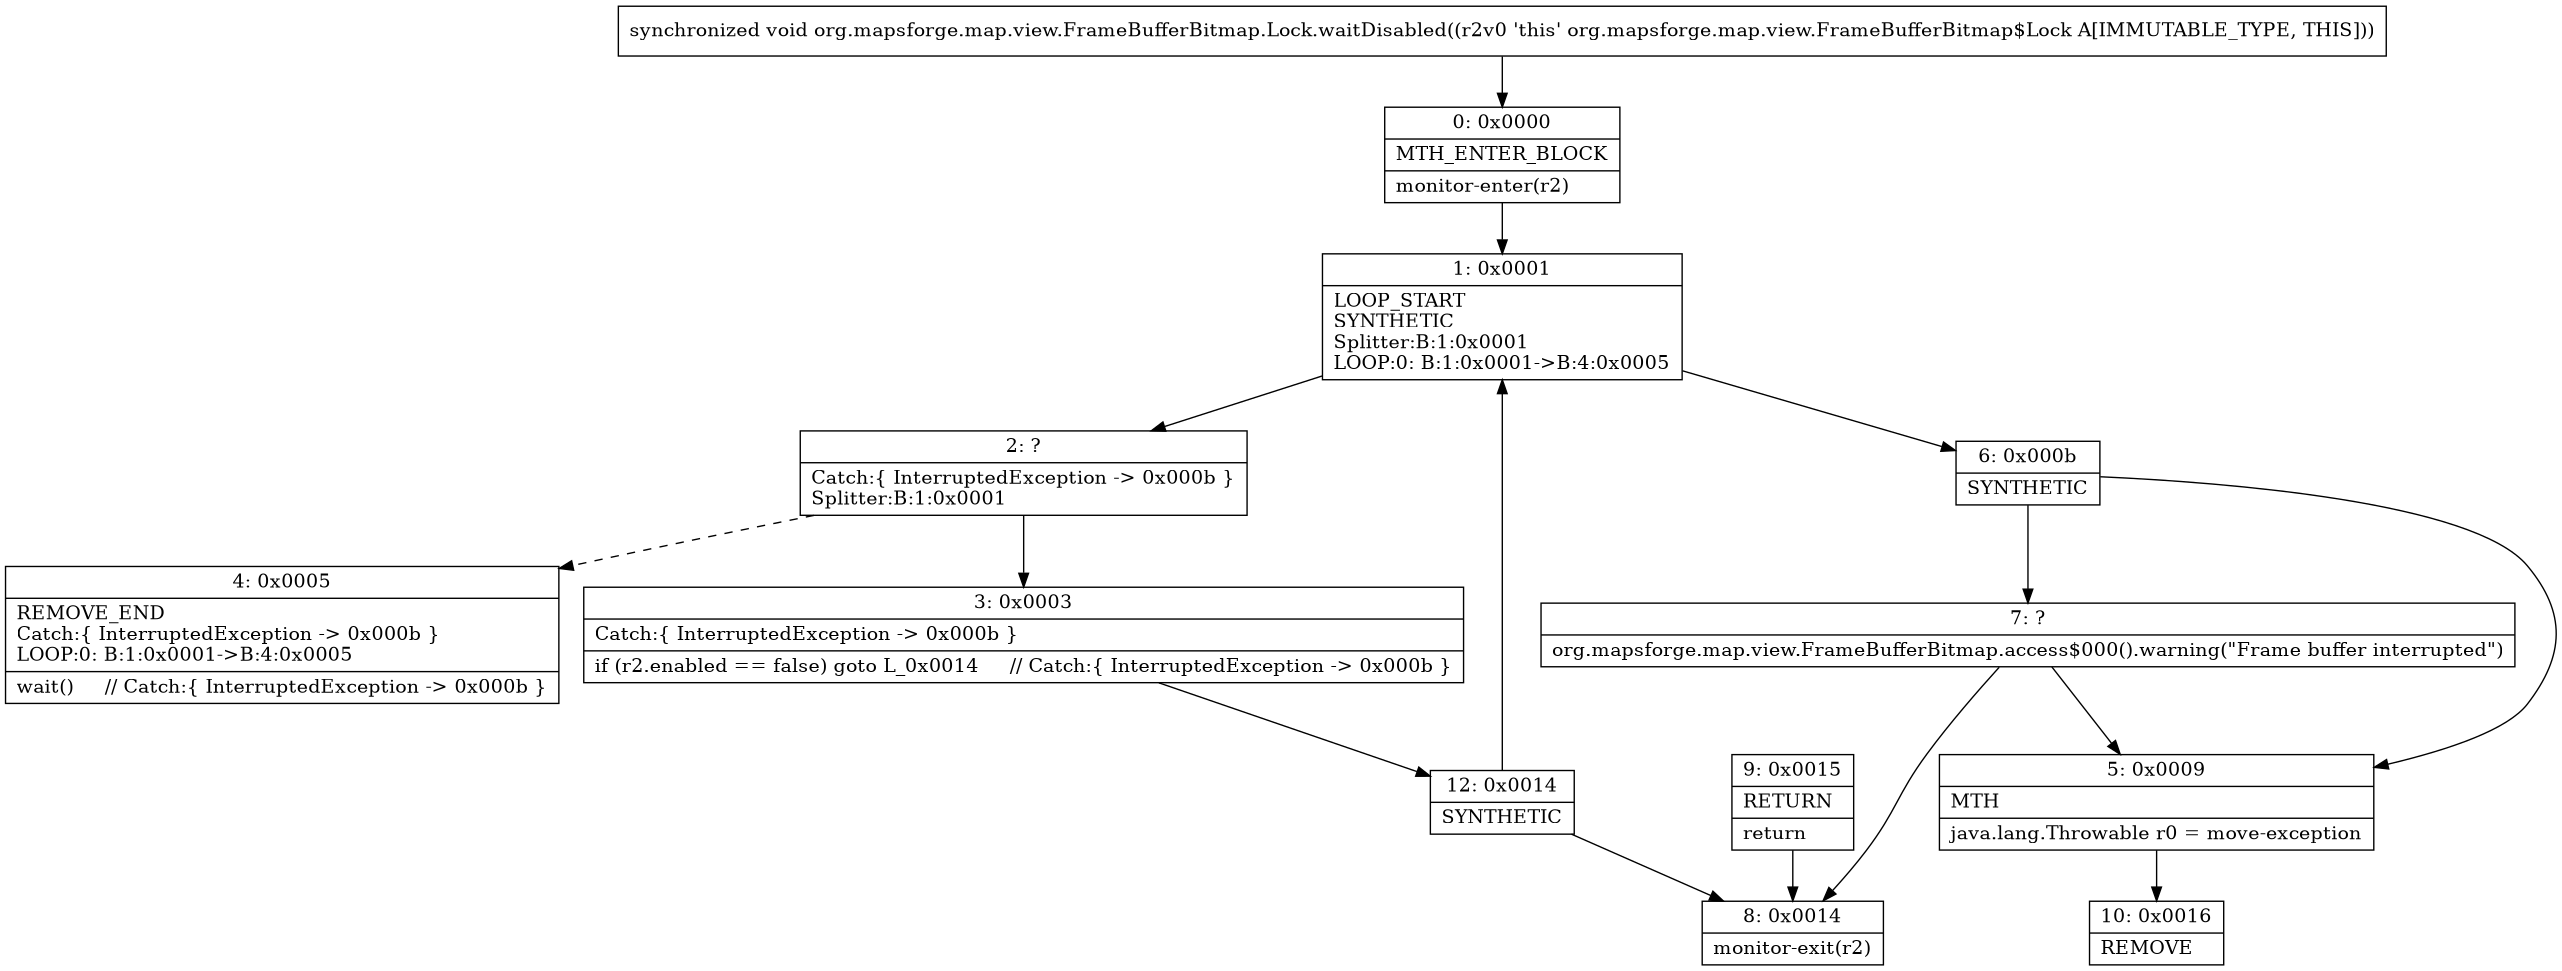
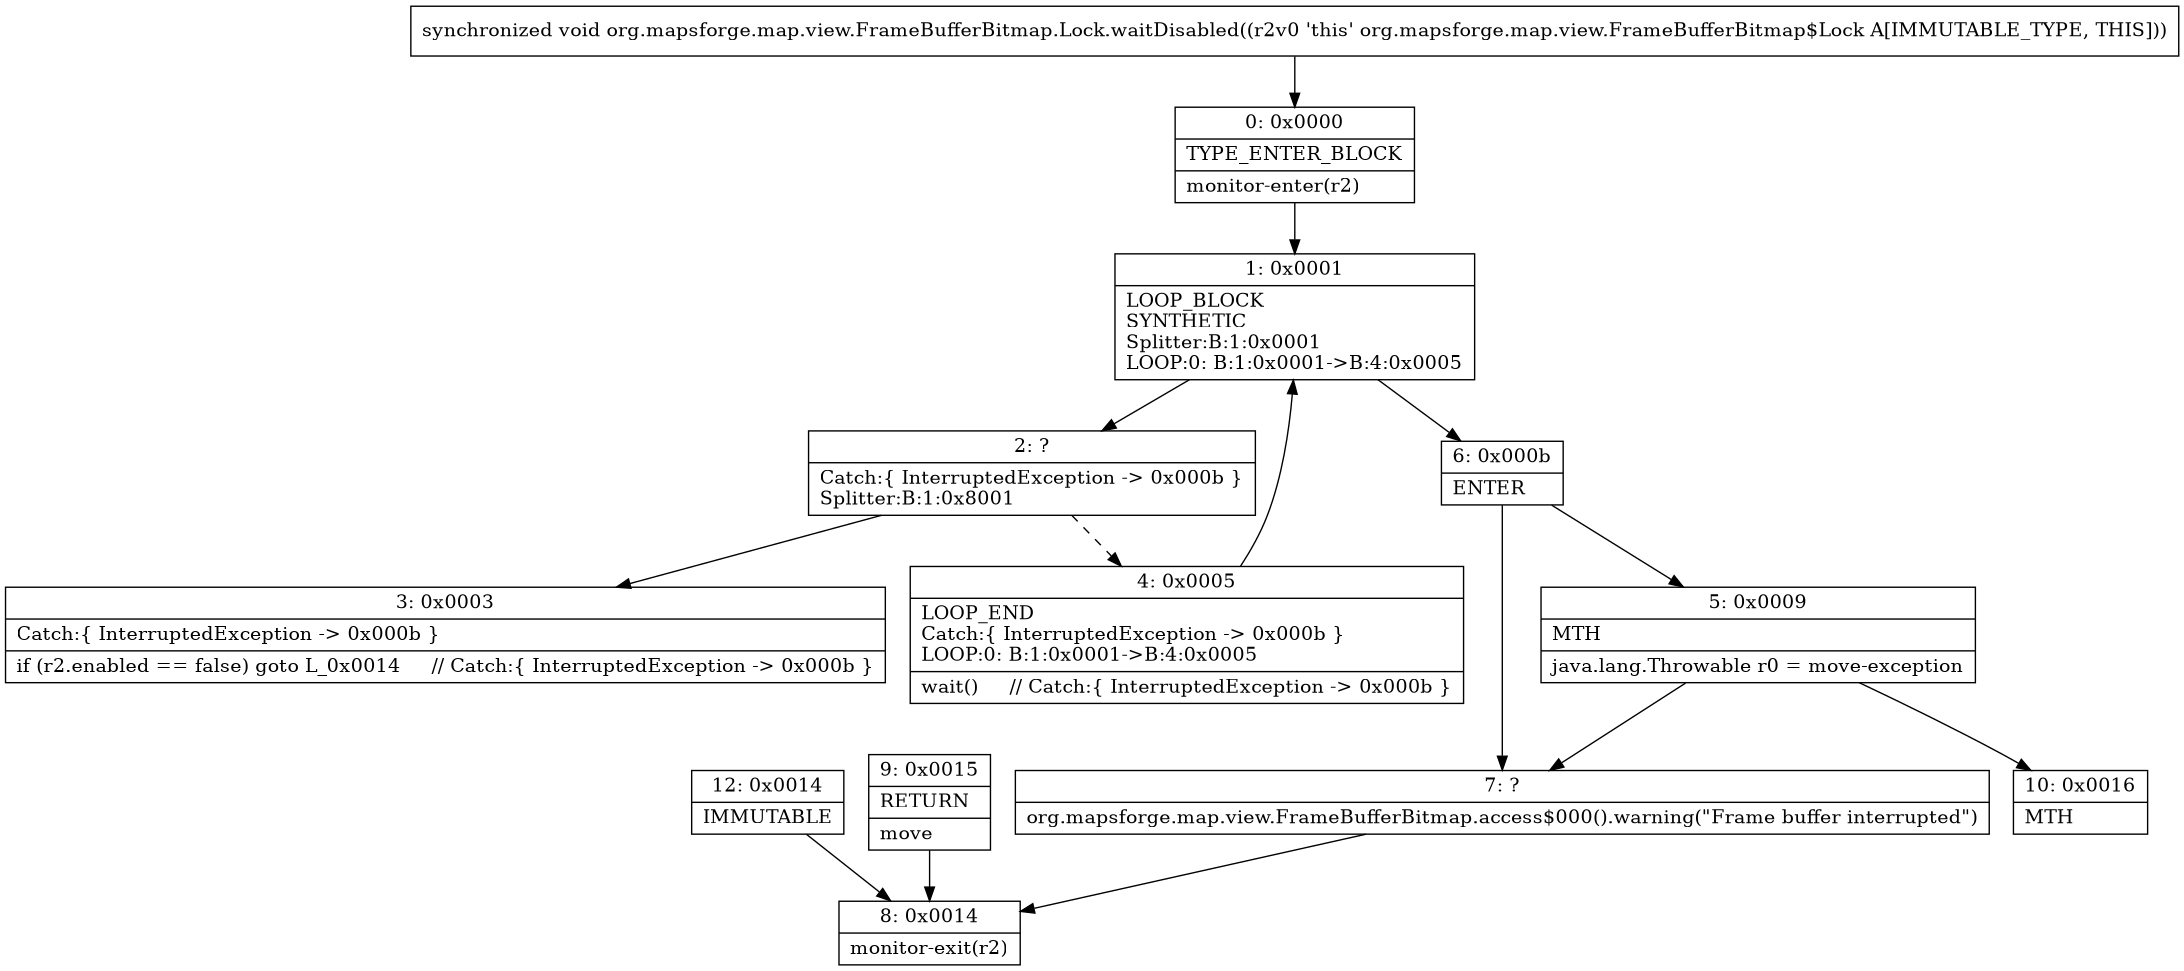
(1502, 154) -> (1295, 154)
(1400, 301) -> (1195, 301)
(2028, 488) -> (1489, 488)
(910, 499) -> (918, 499)
(1502, 582) -> (1277, 484)
(91, 614) -> (978, 614)
(2082, 705) -> (1624, 723)
(1288, 727) -> none
(1502, 818) -> (768, 818)
(1775, 833) -> (907, 833)
(2147, 948) -> (2049, 818)
